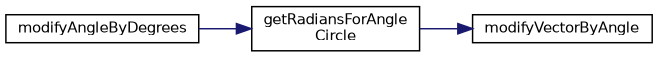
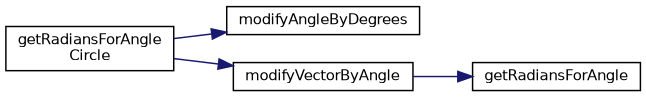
(218, 29) -> (193, 36)
none -> (556, 77)
